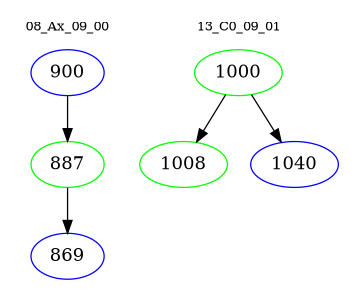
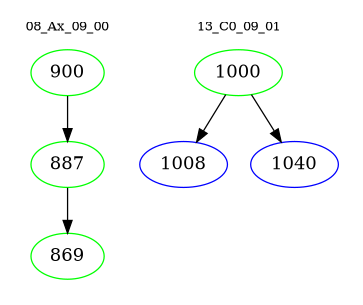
(68, 73) -> (68, 73)
(184, 164) -> (184, 164)
(68, 256) -> (68, 256)
